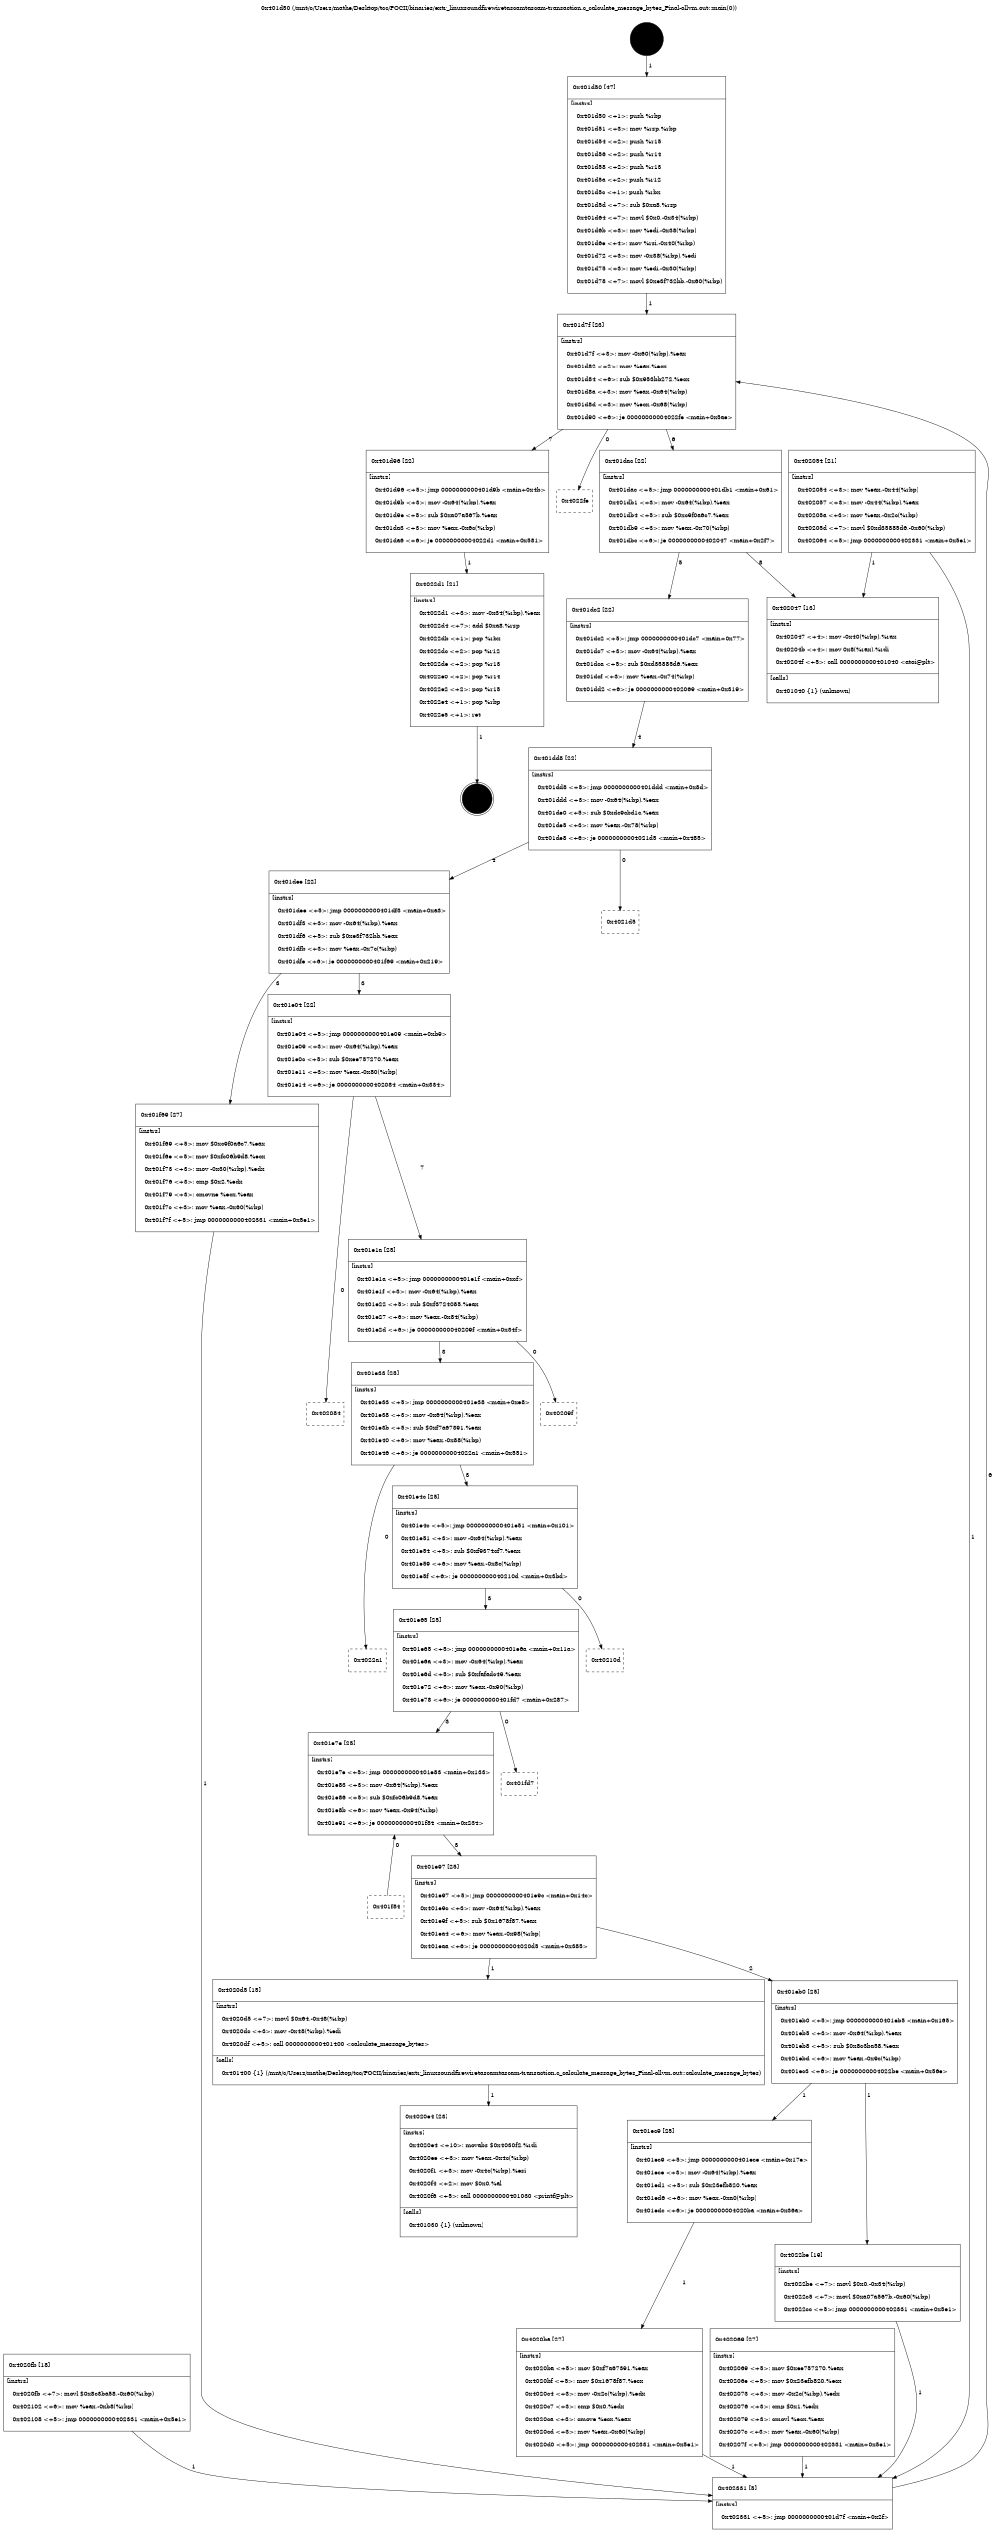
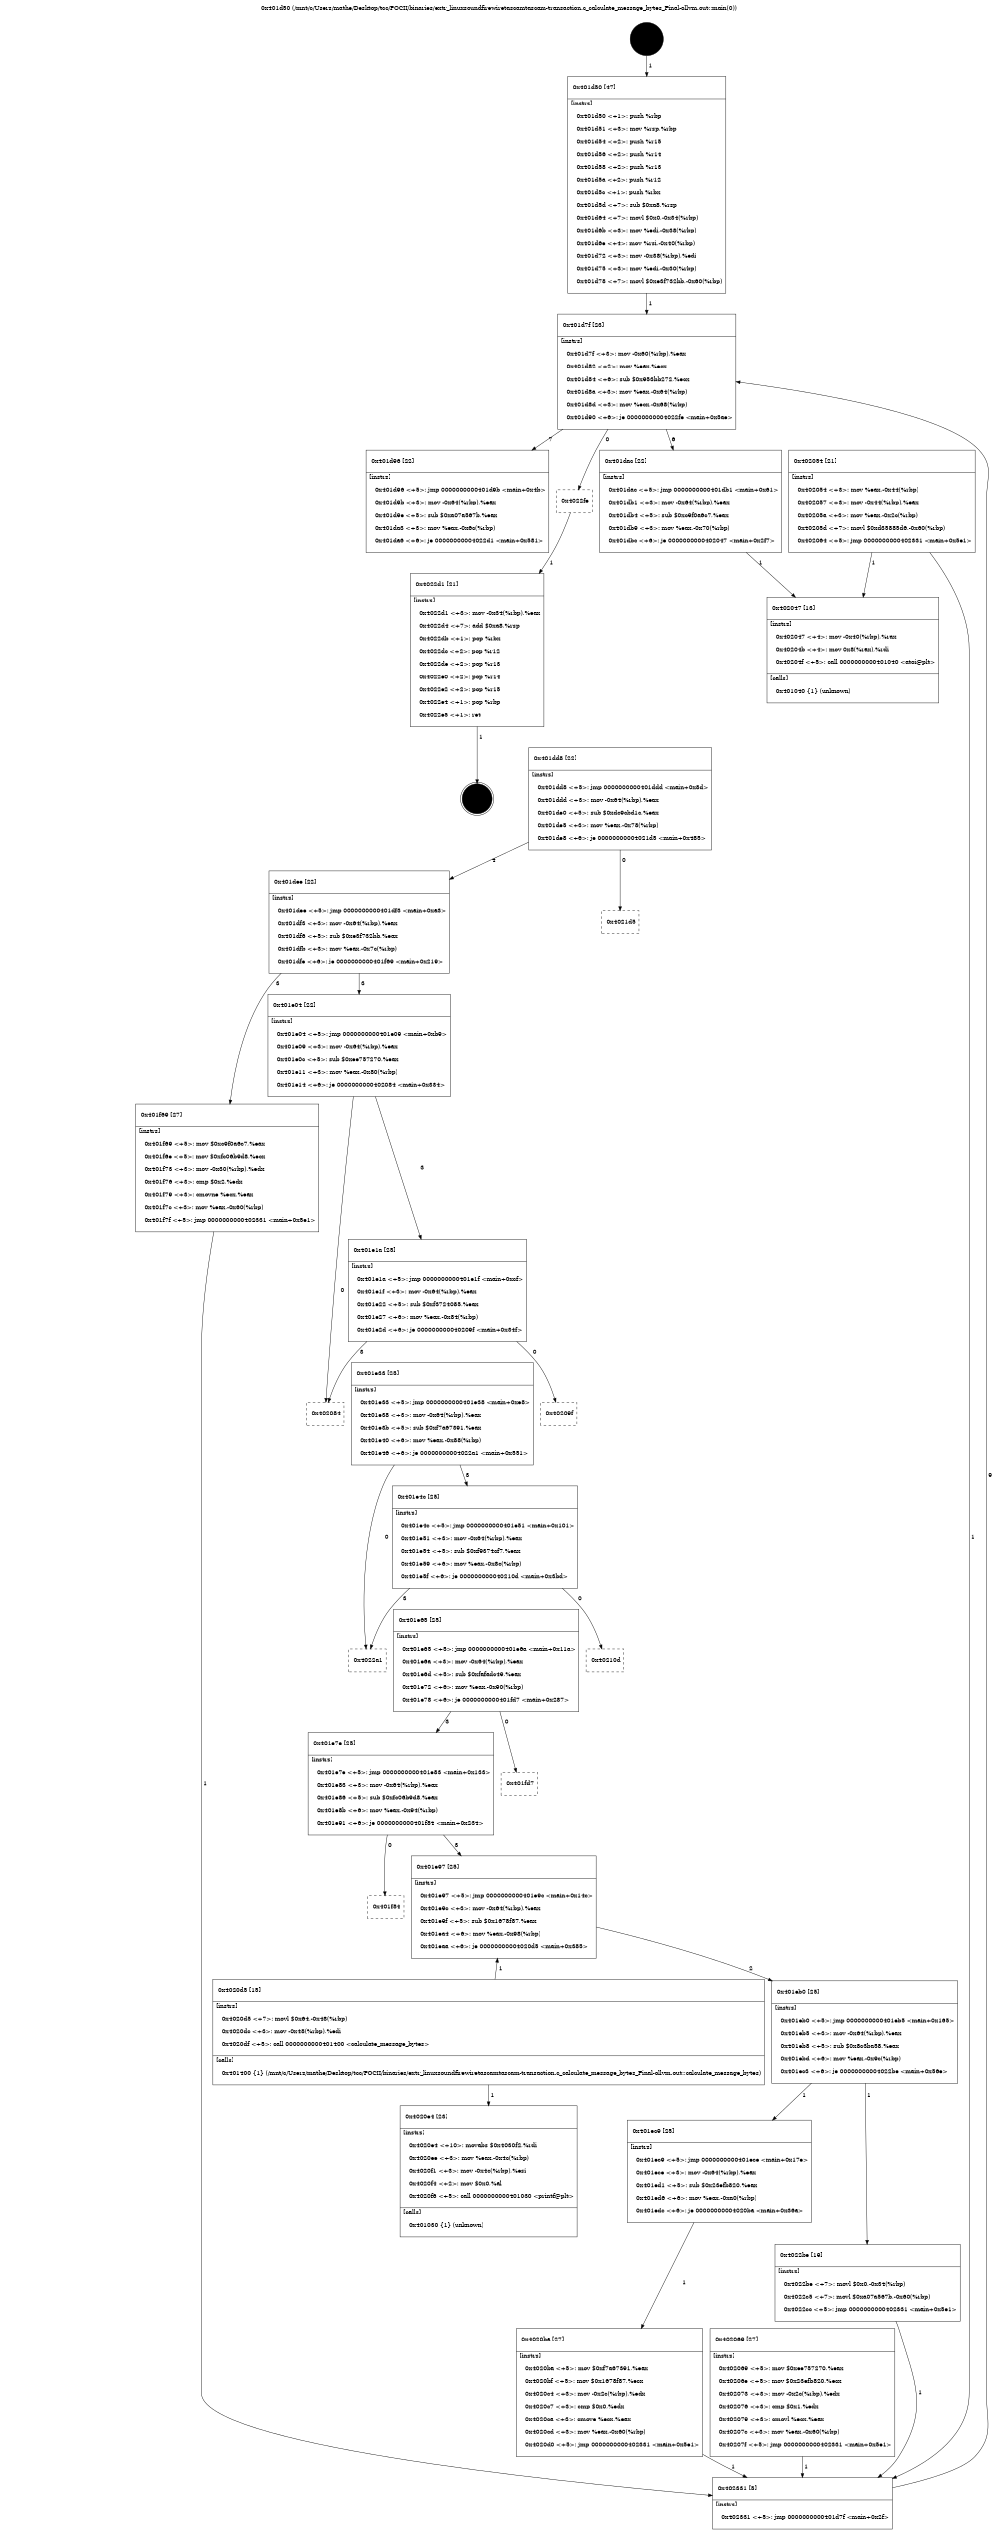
(465, 561) -> (558, 542)
(760, 563) -> (760, 563)
(657, 650) -> none
(421, 1168) -> (421, 1168)
(440, 1350) -> (344, 1367)
(989, 1475) -> (989, 1475)
(486, 1597) -> (387, 1614)
(391, 1867) -> (385, 1863)
(489, 1967) -> (496, 1971)
(97, 2393) -> none
